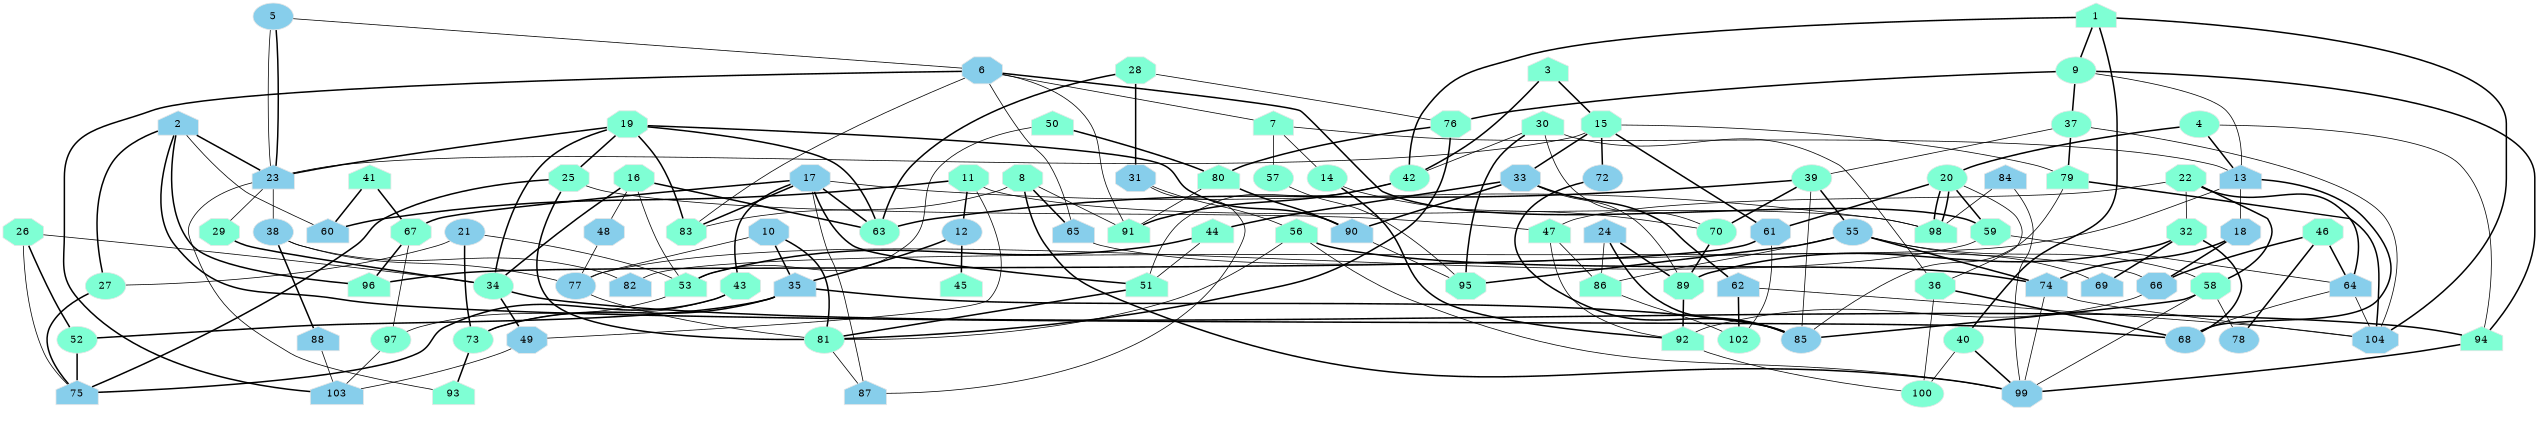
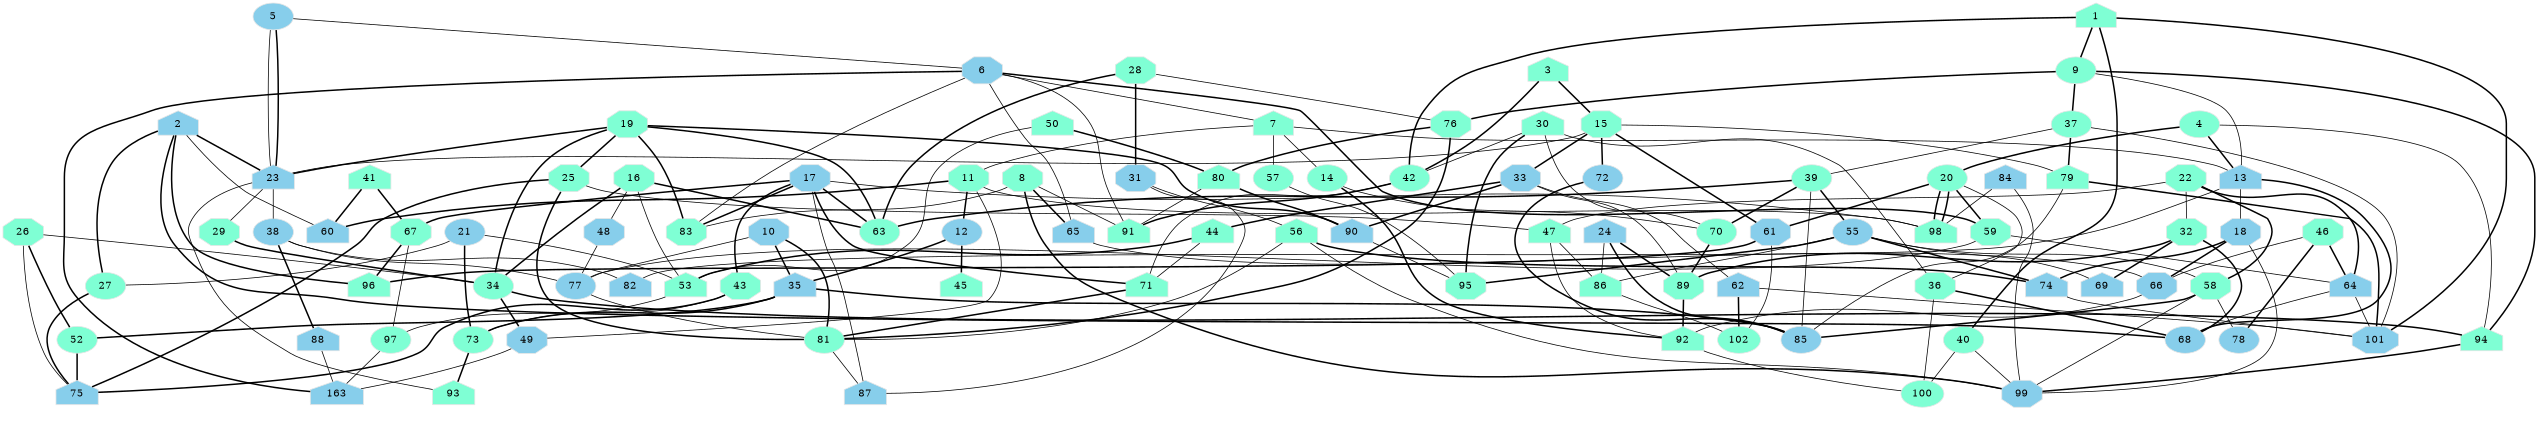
none -> (1124, 138)
(1622, 205) -> (1622, 205)
(2237, 255) -> (2237, 255)
(1147, 286) -> (1147, 286)
(2035, 338) -> (2247, 366)
(2375, 340) -> (2375, 340)
(1993, 367) -> (1993, 367)
(337, 394) -> (337, 394)
